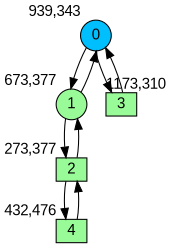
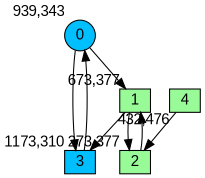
(88, 77) -> (111, 127)
(72, 104) -> (135, 101)
(121, 104) -> (80, 162)
(64, 195) -> none
